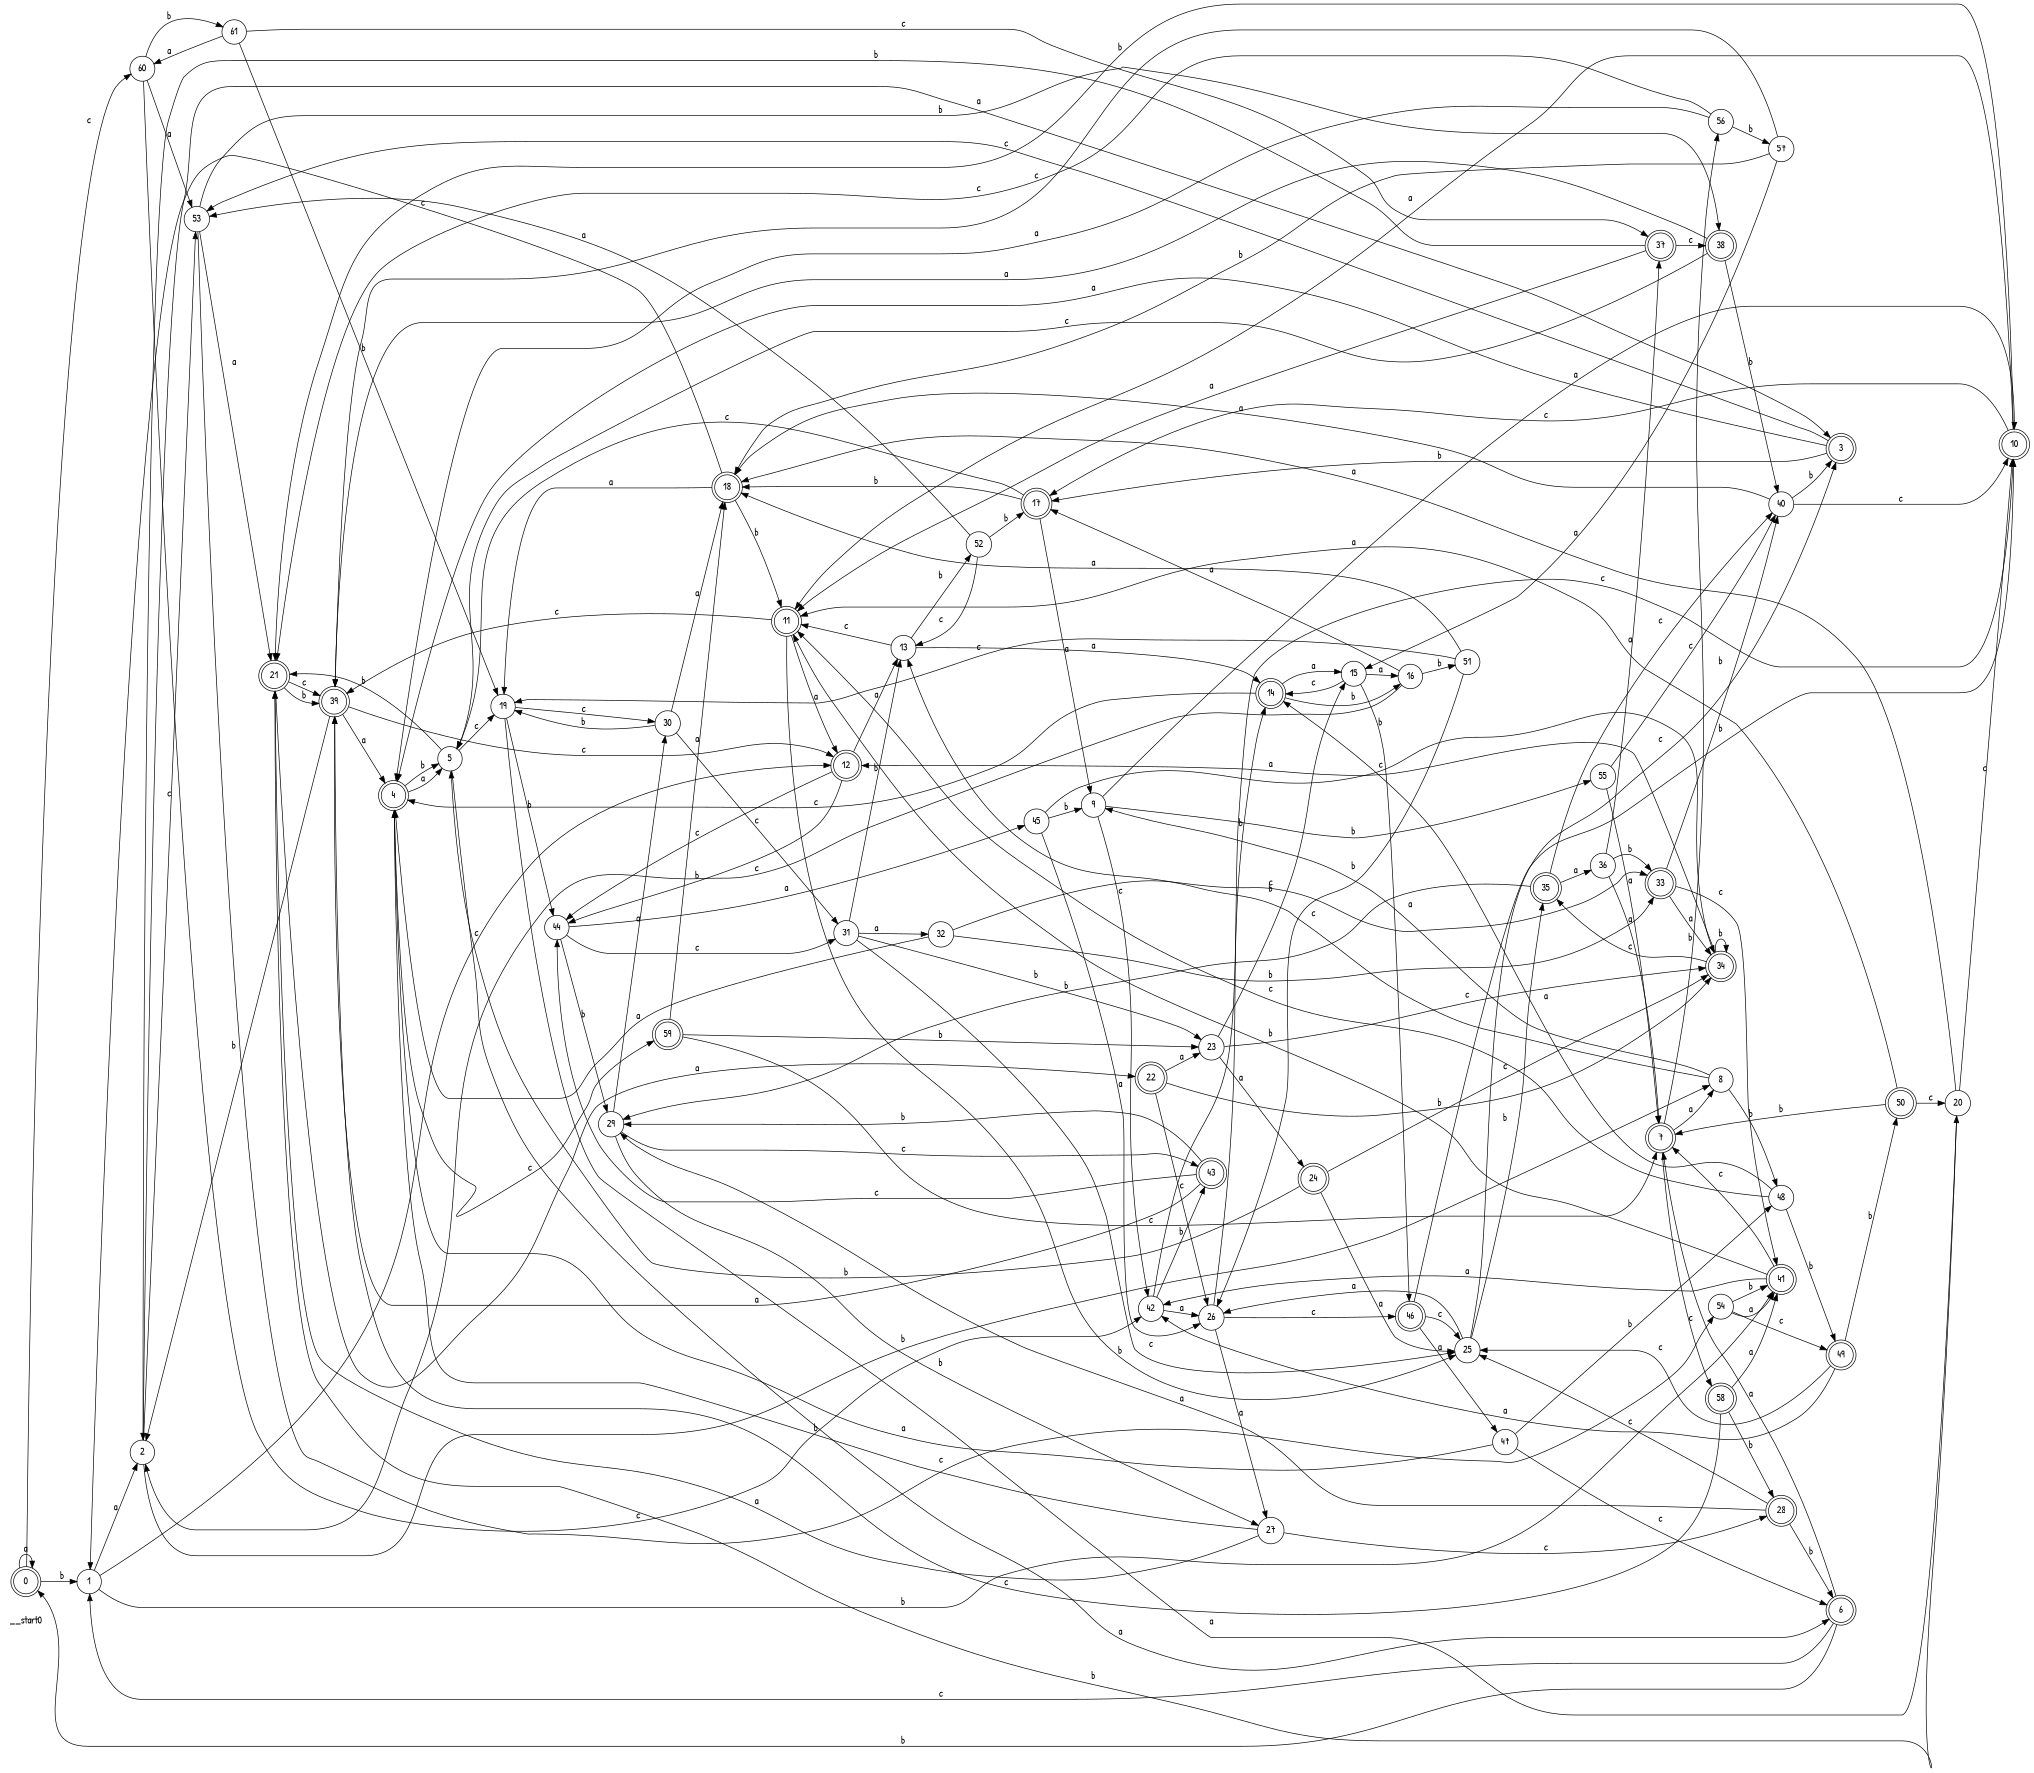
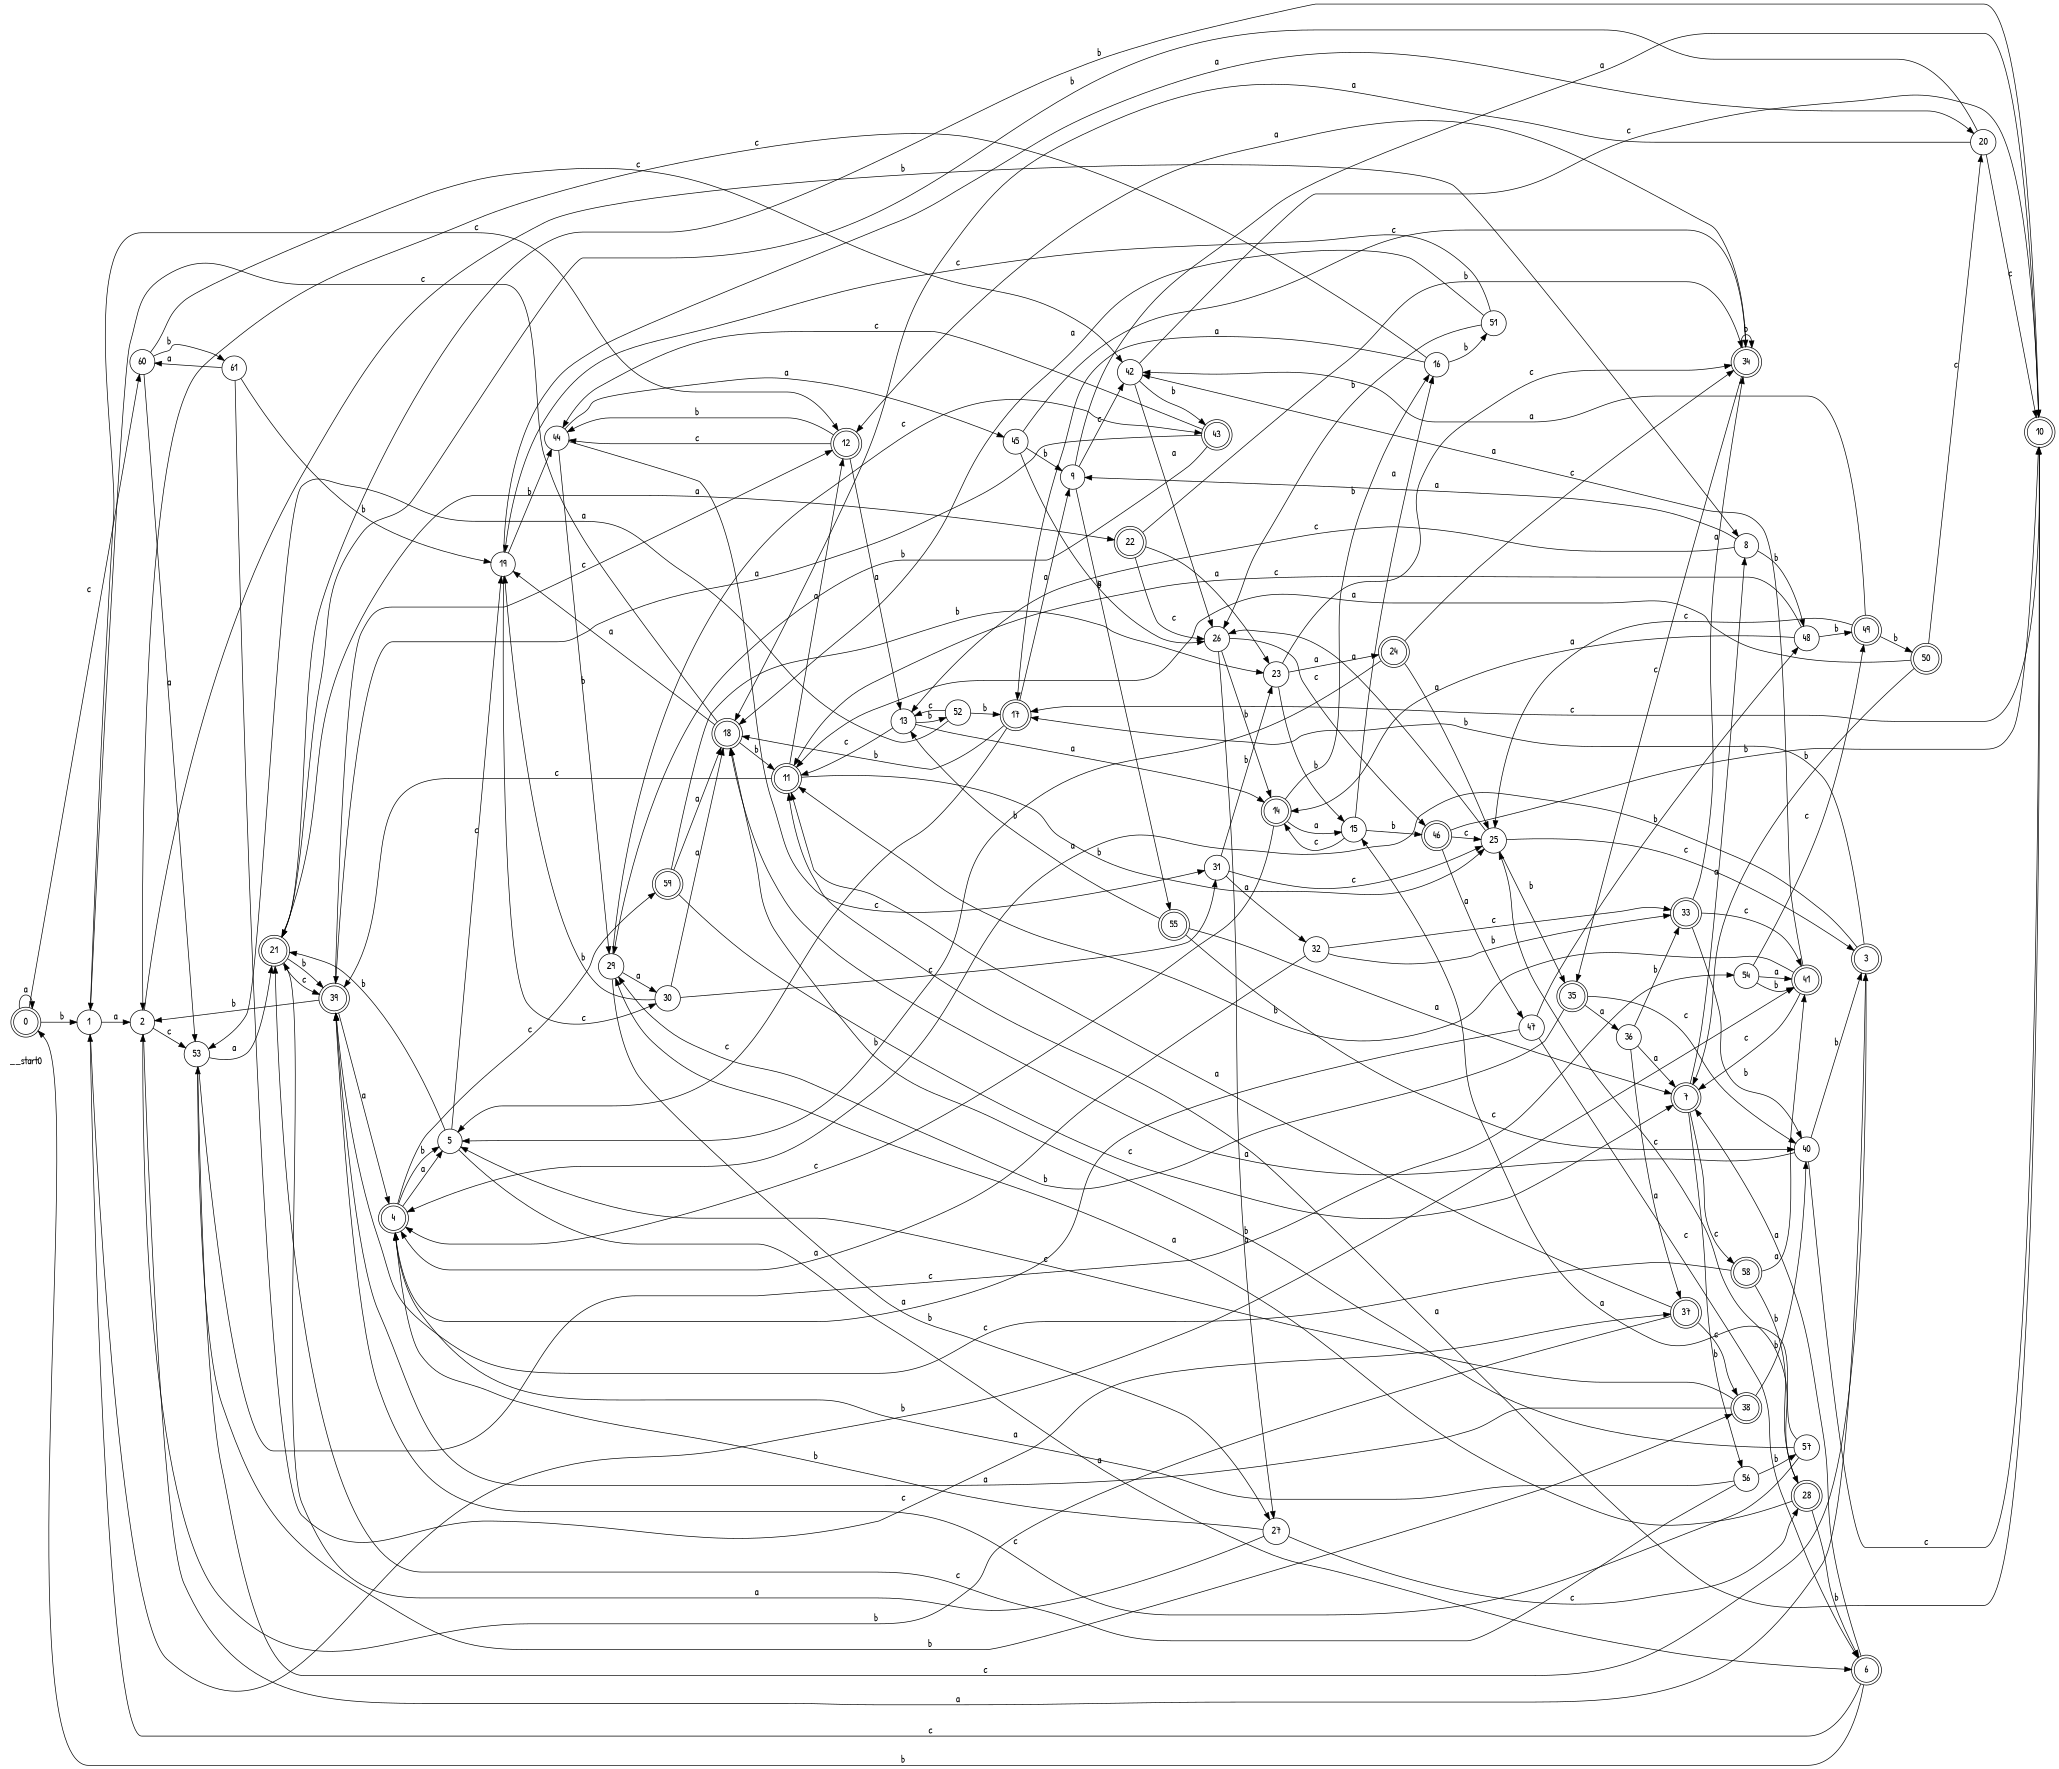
(1603, 777) -> (1174, 925)
(874, 794) -> (1028, 841)
